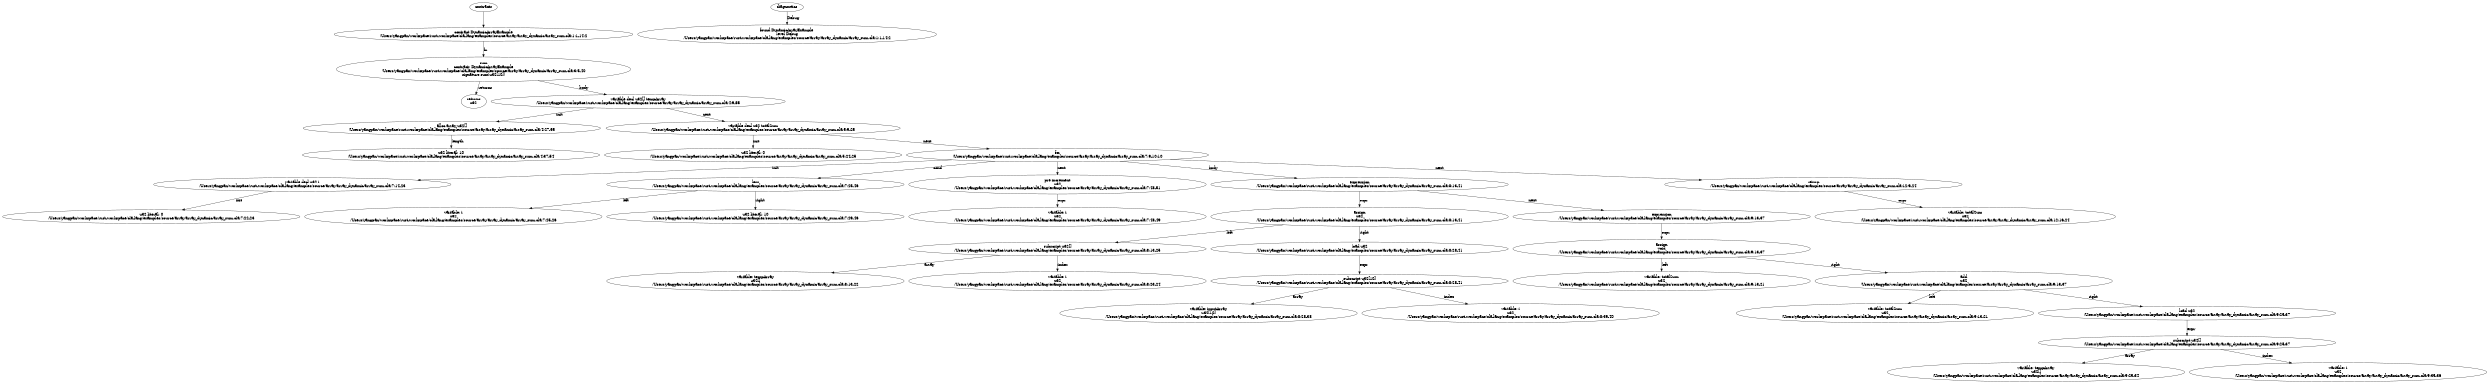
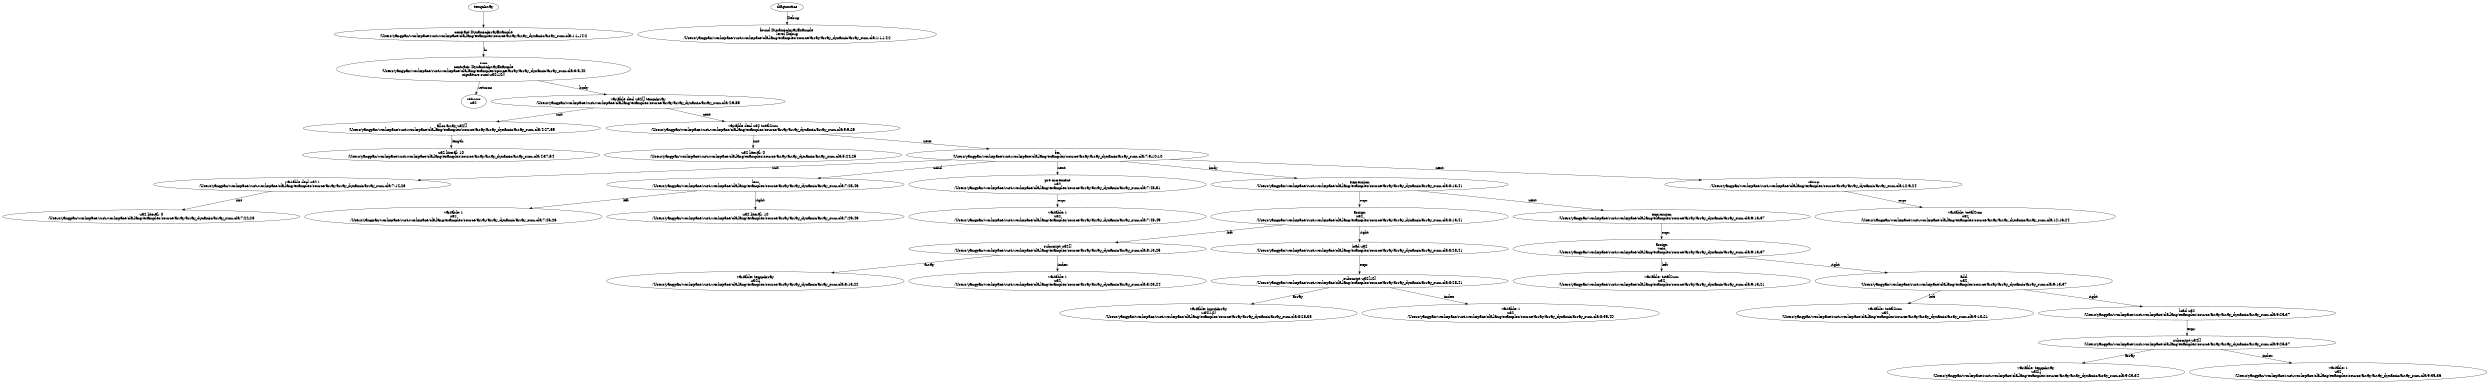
(483, 7) -> (483, 7)
